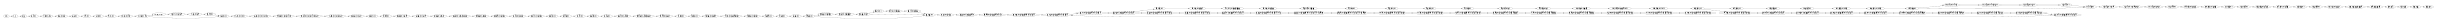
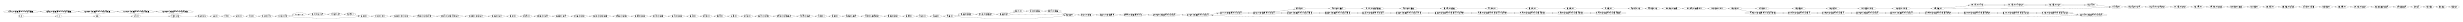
(1468, 13) -> (1609, 13)
(1506, 13) -> none
